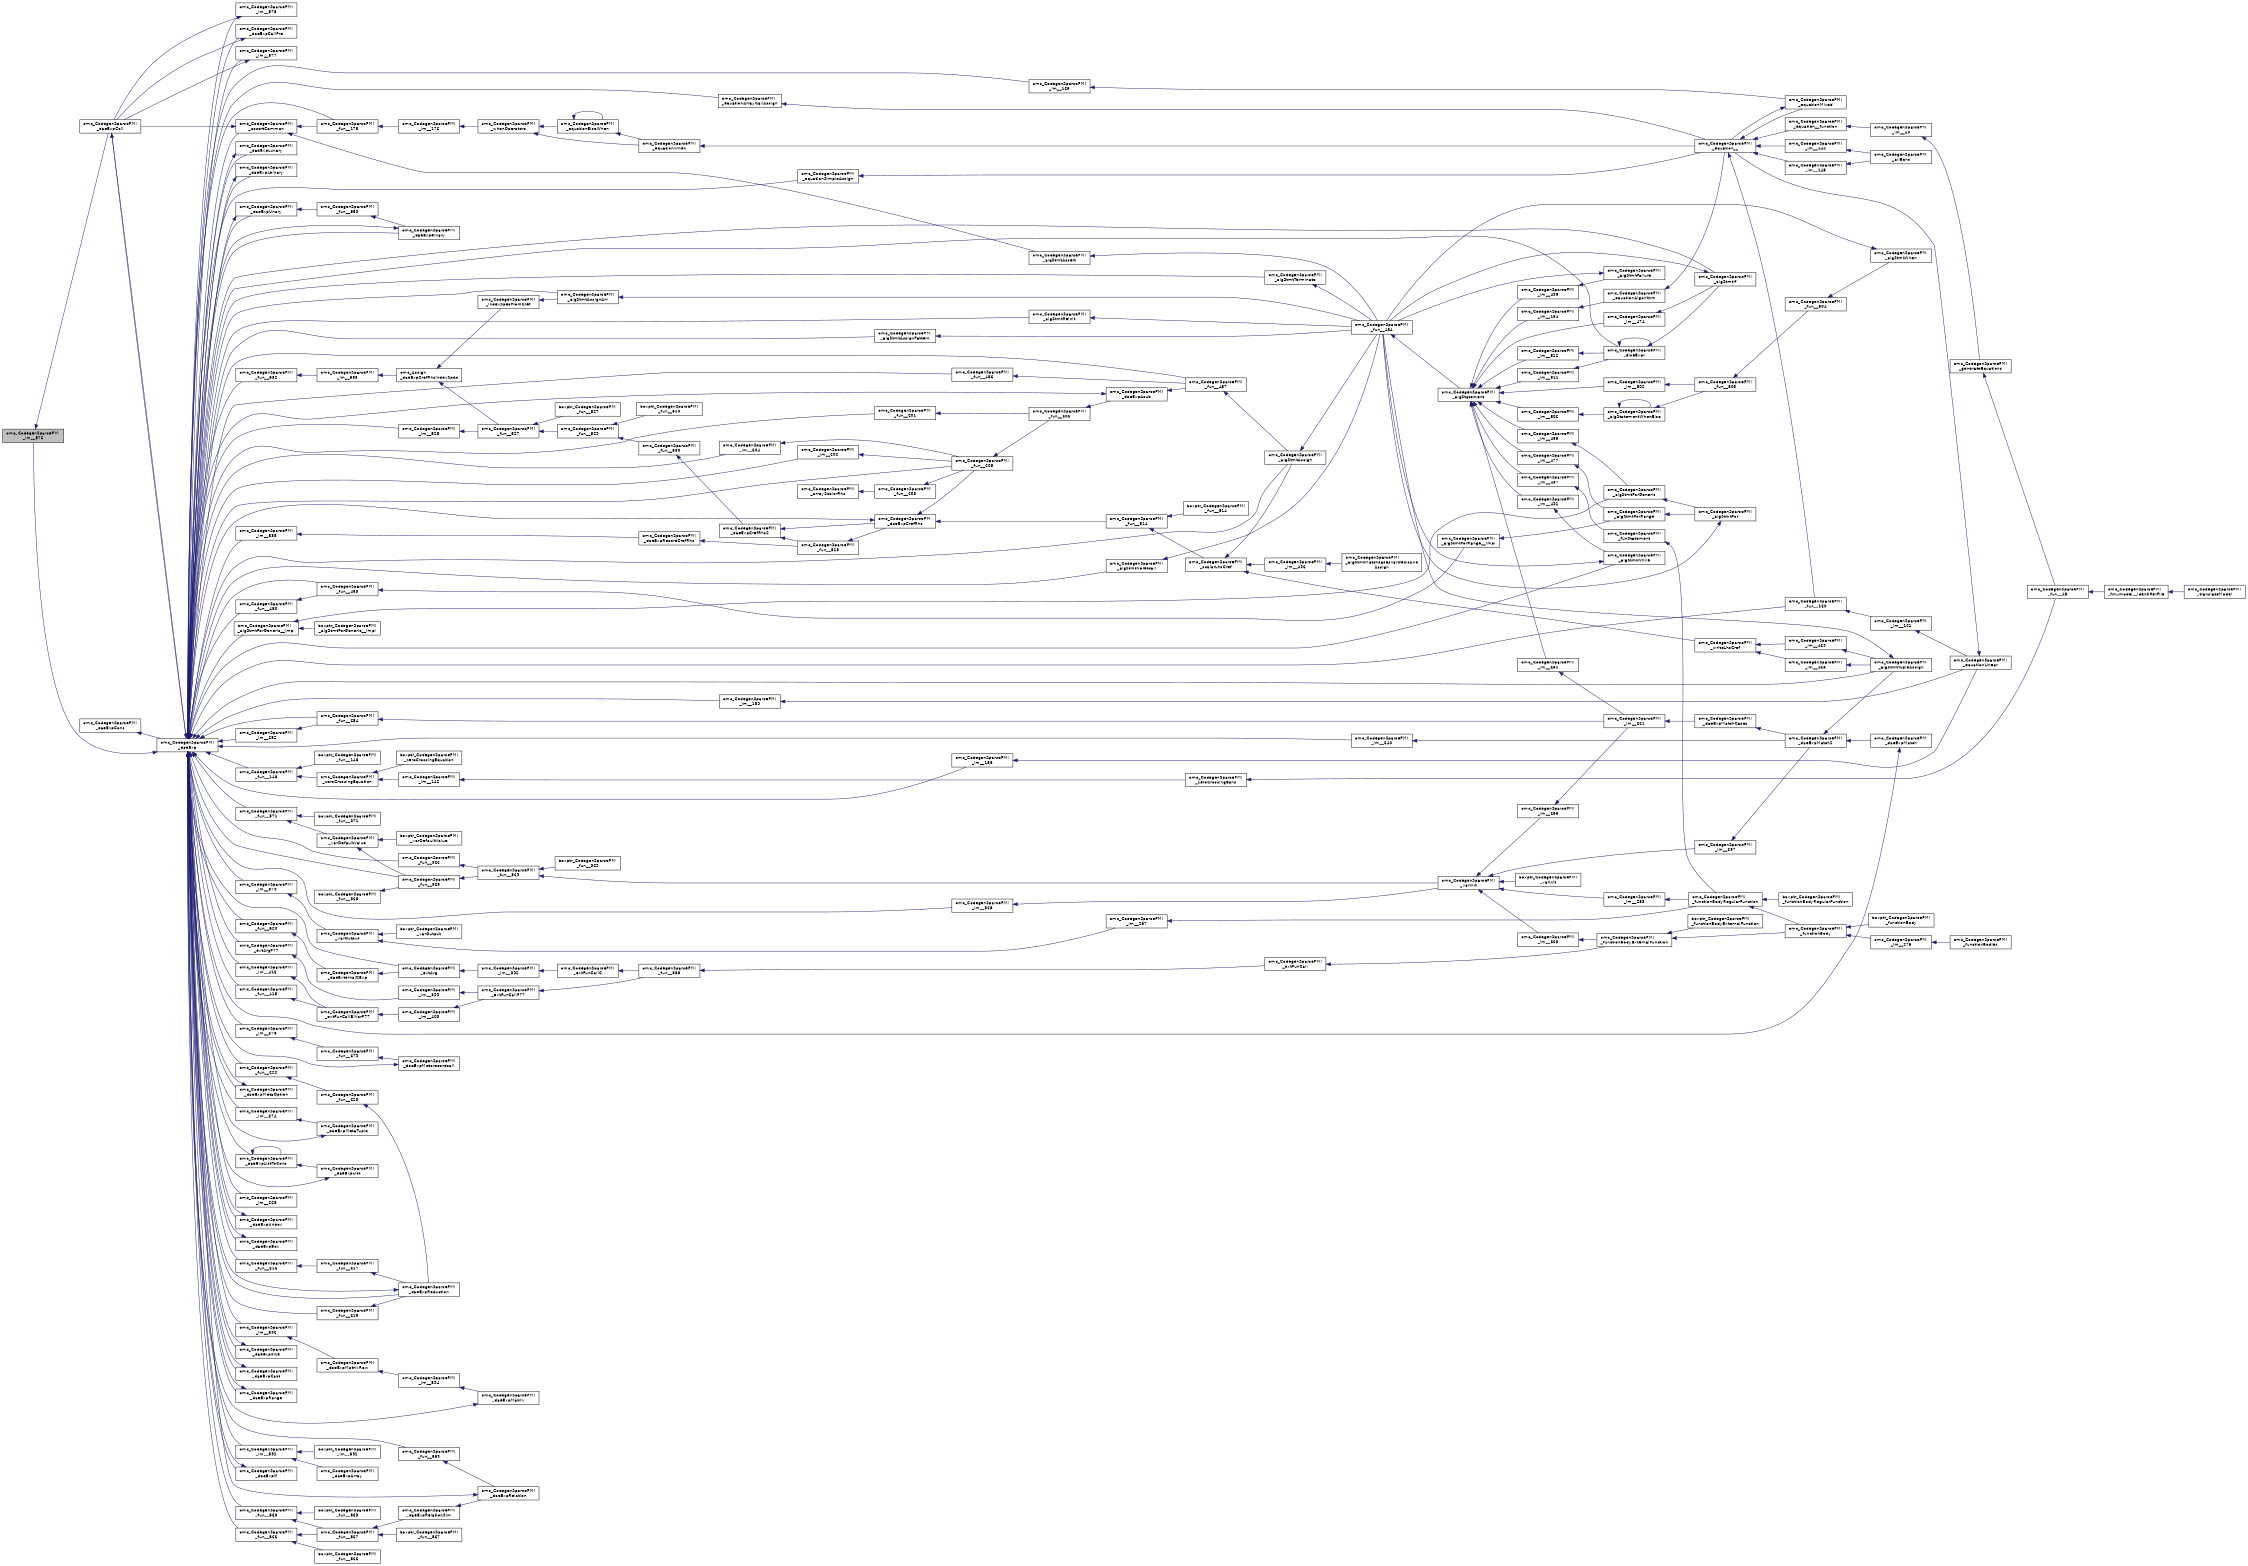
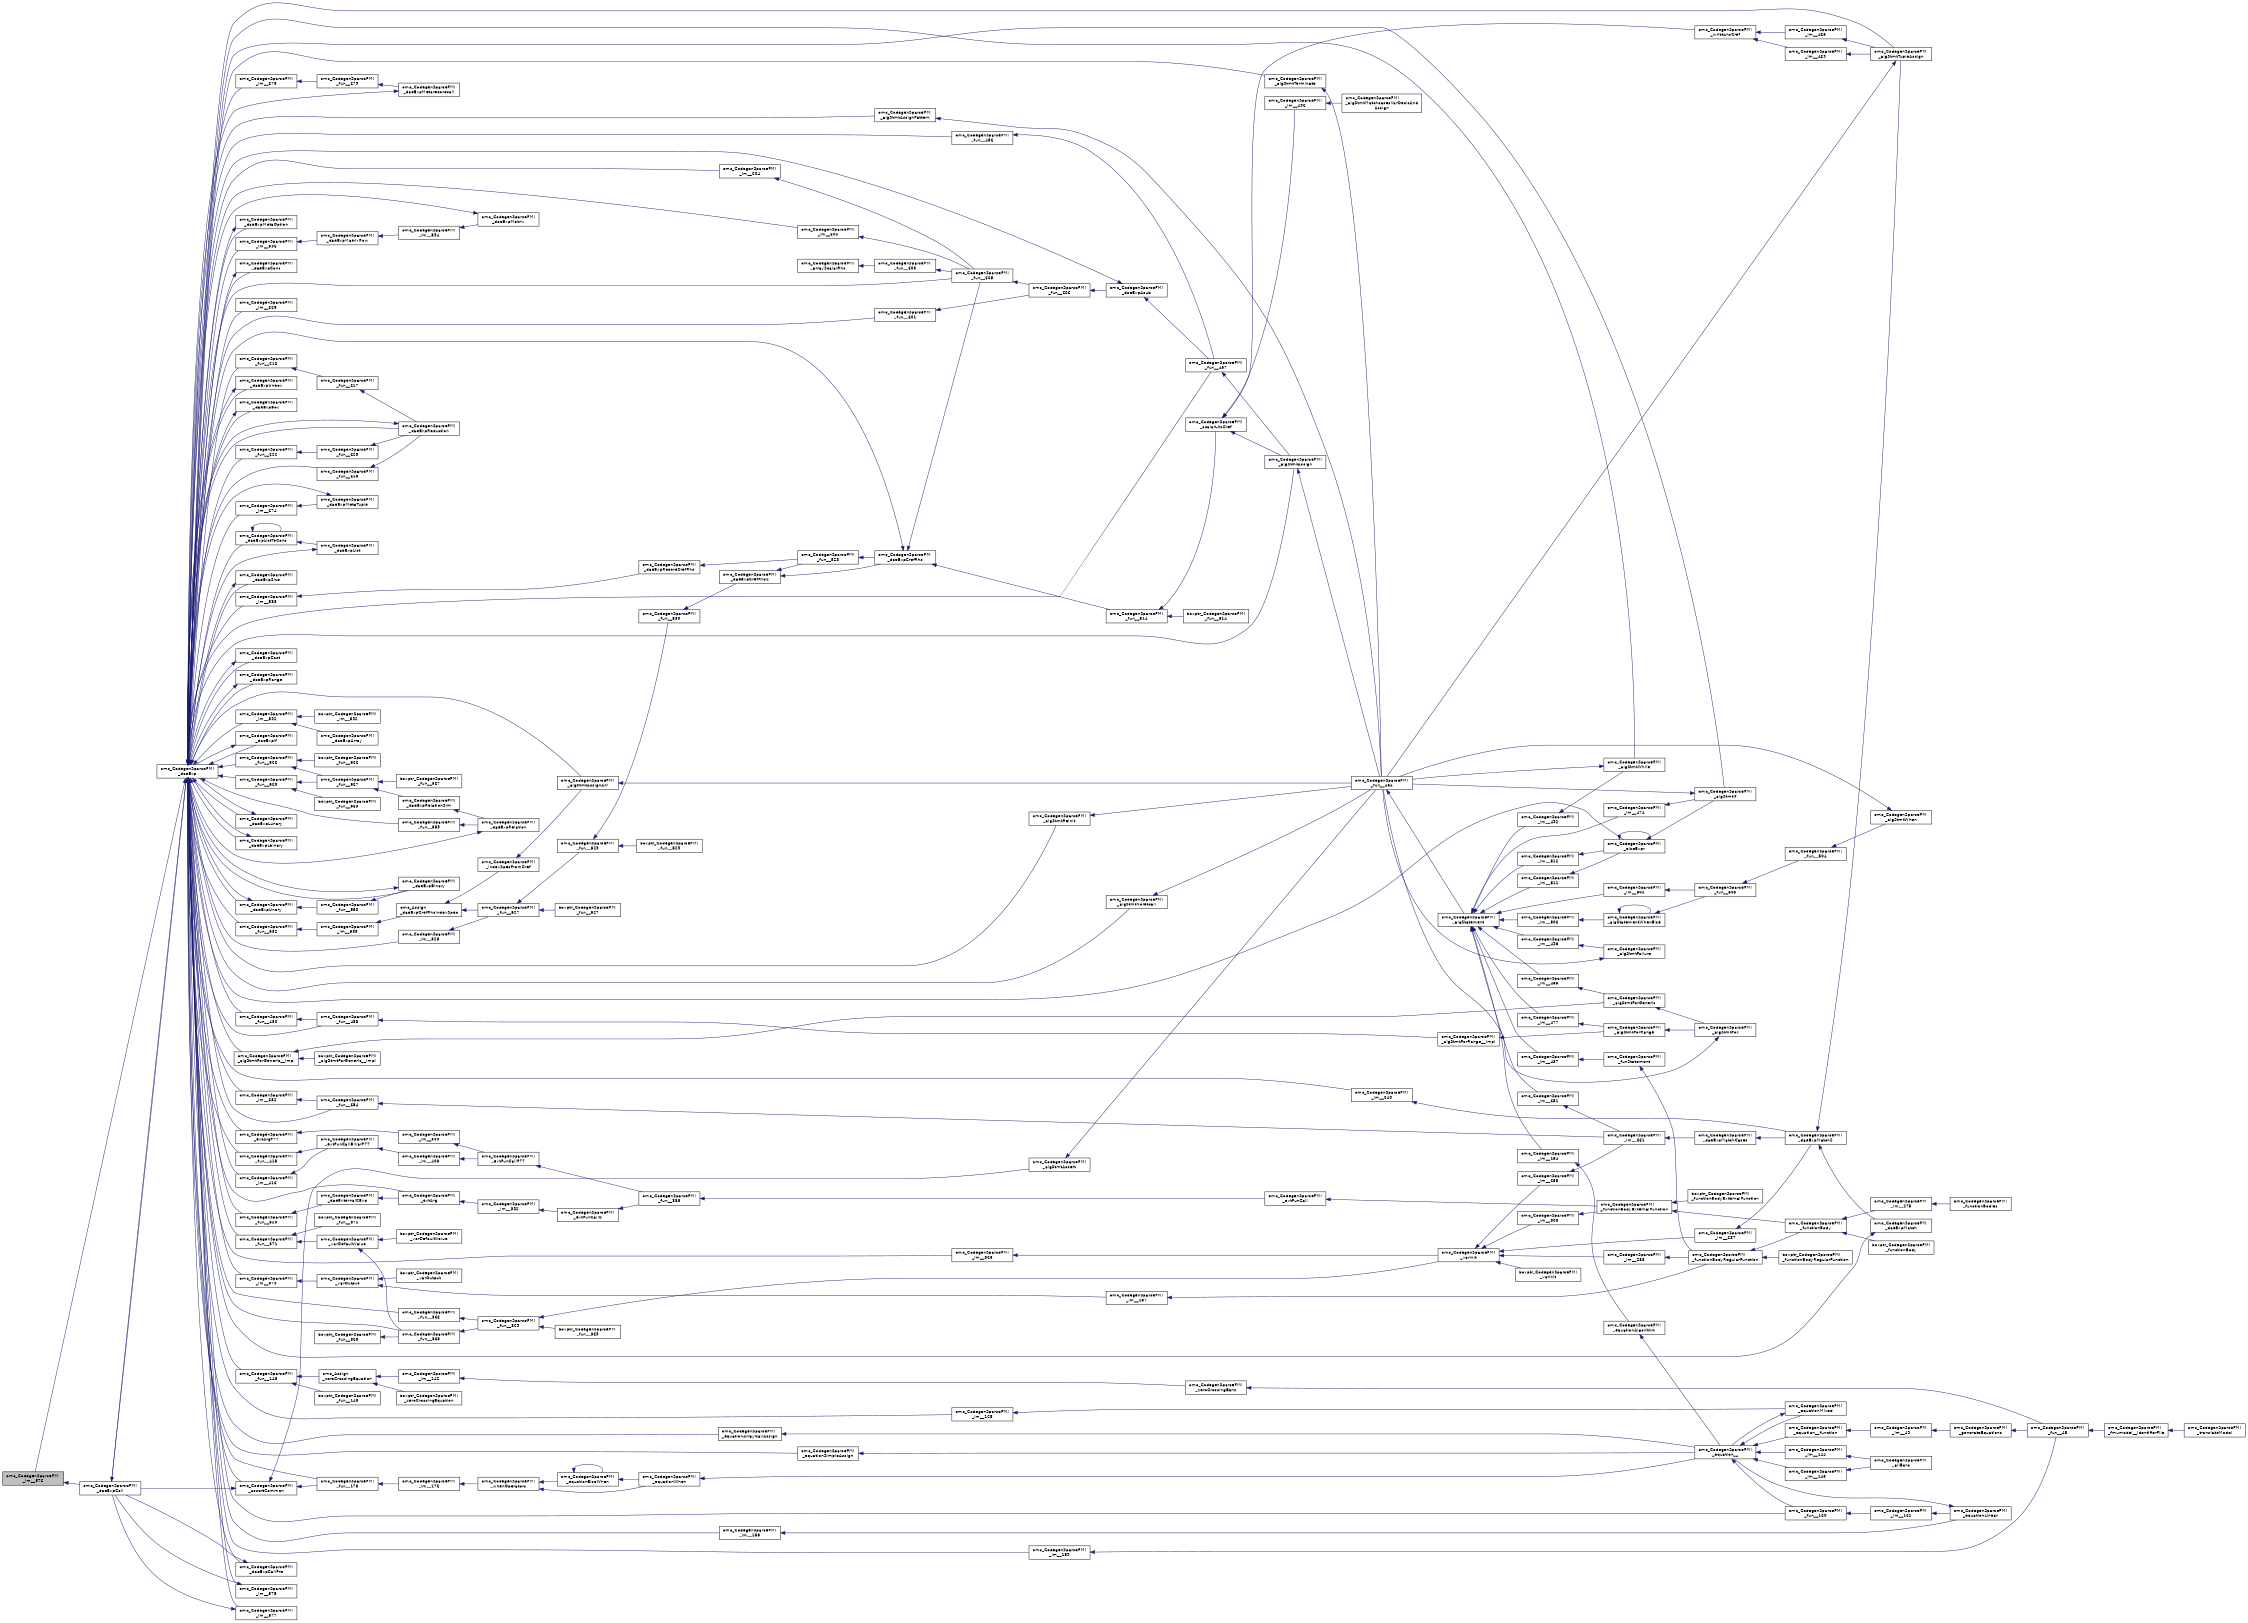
none -> (201, 511)
(1376, 702) -> (1606, 1551)
(348, 780) -> (348, 1376)
